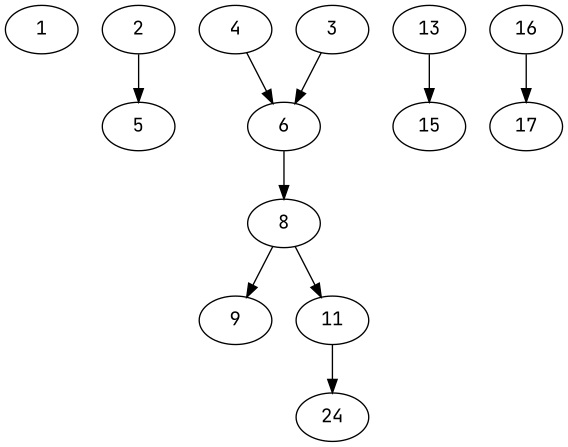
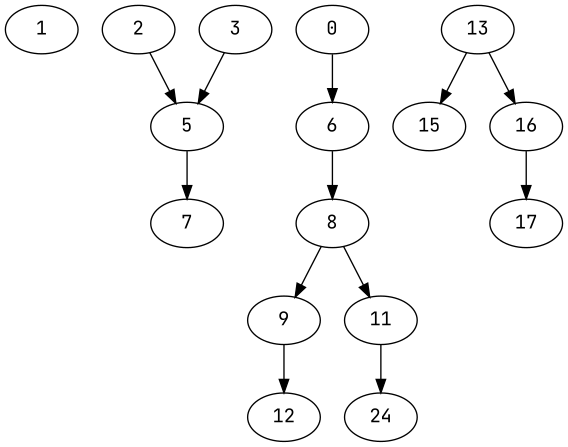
(236, 30) -> (332, 30)
(311, 72) -> (214, 72)
none -> (499, 72)
none -> (187, 223)
none -> (284, 417)
